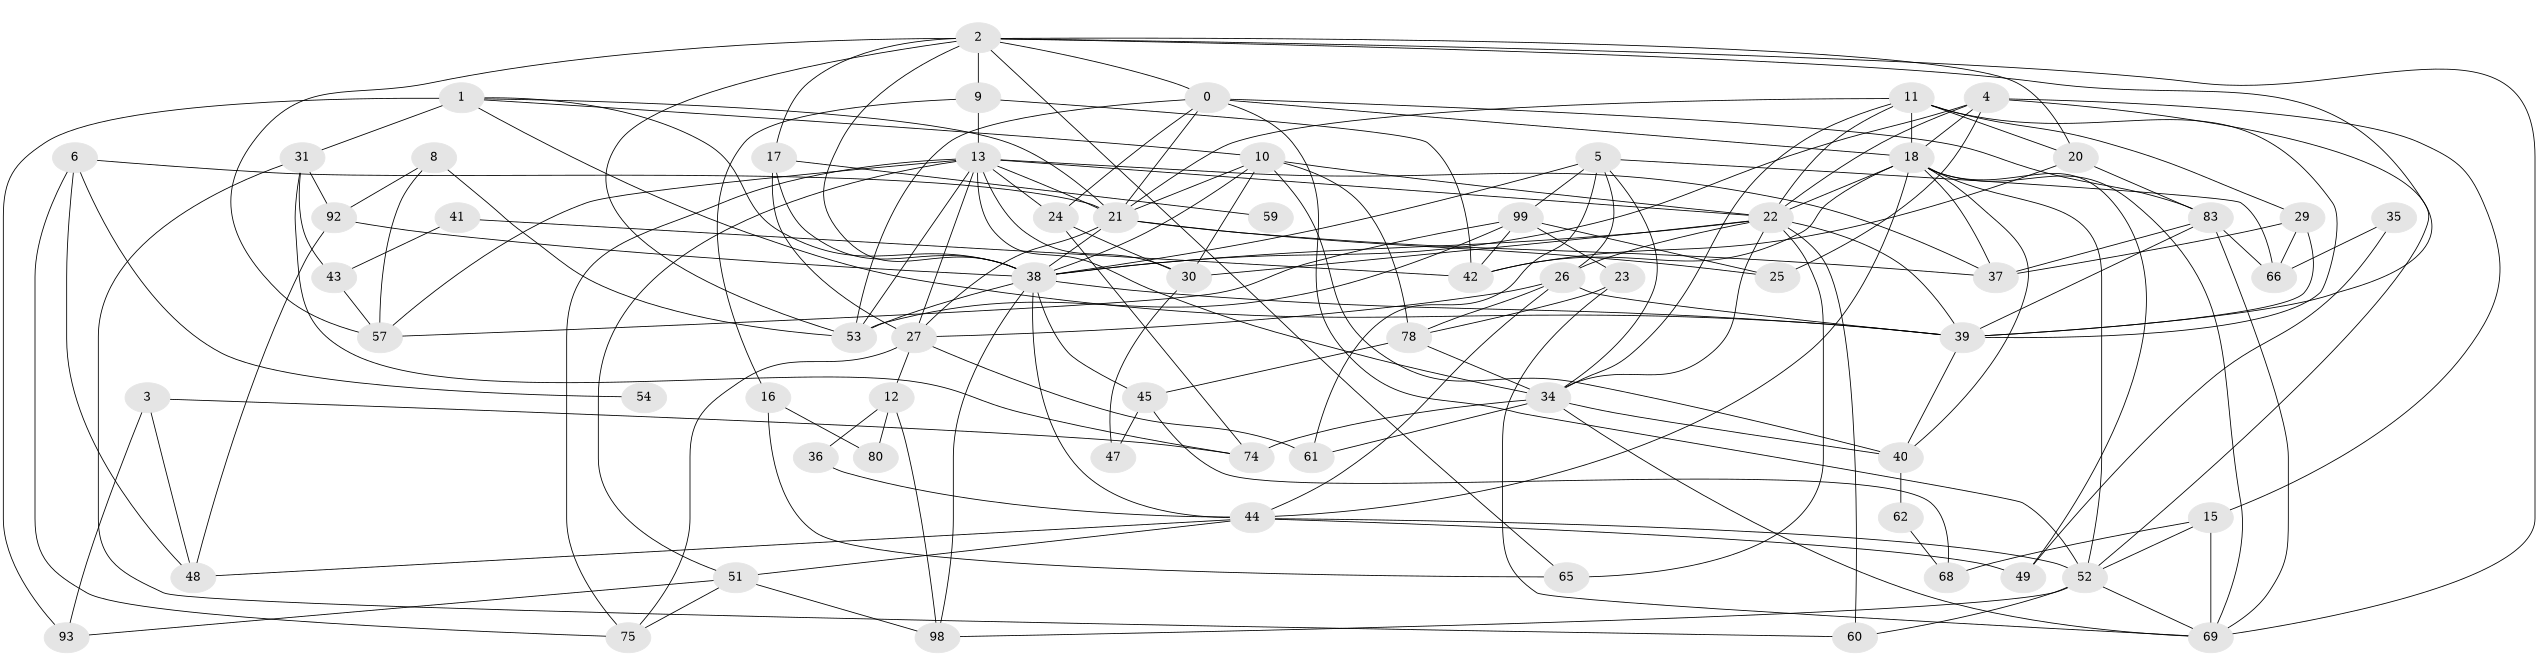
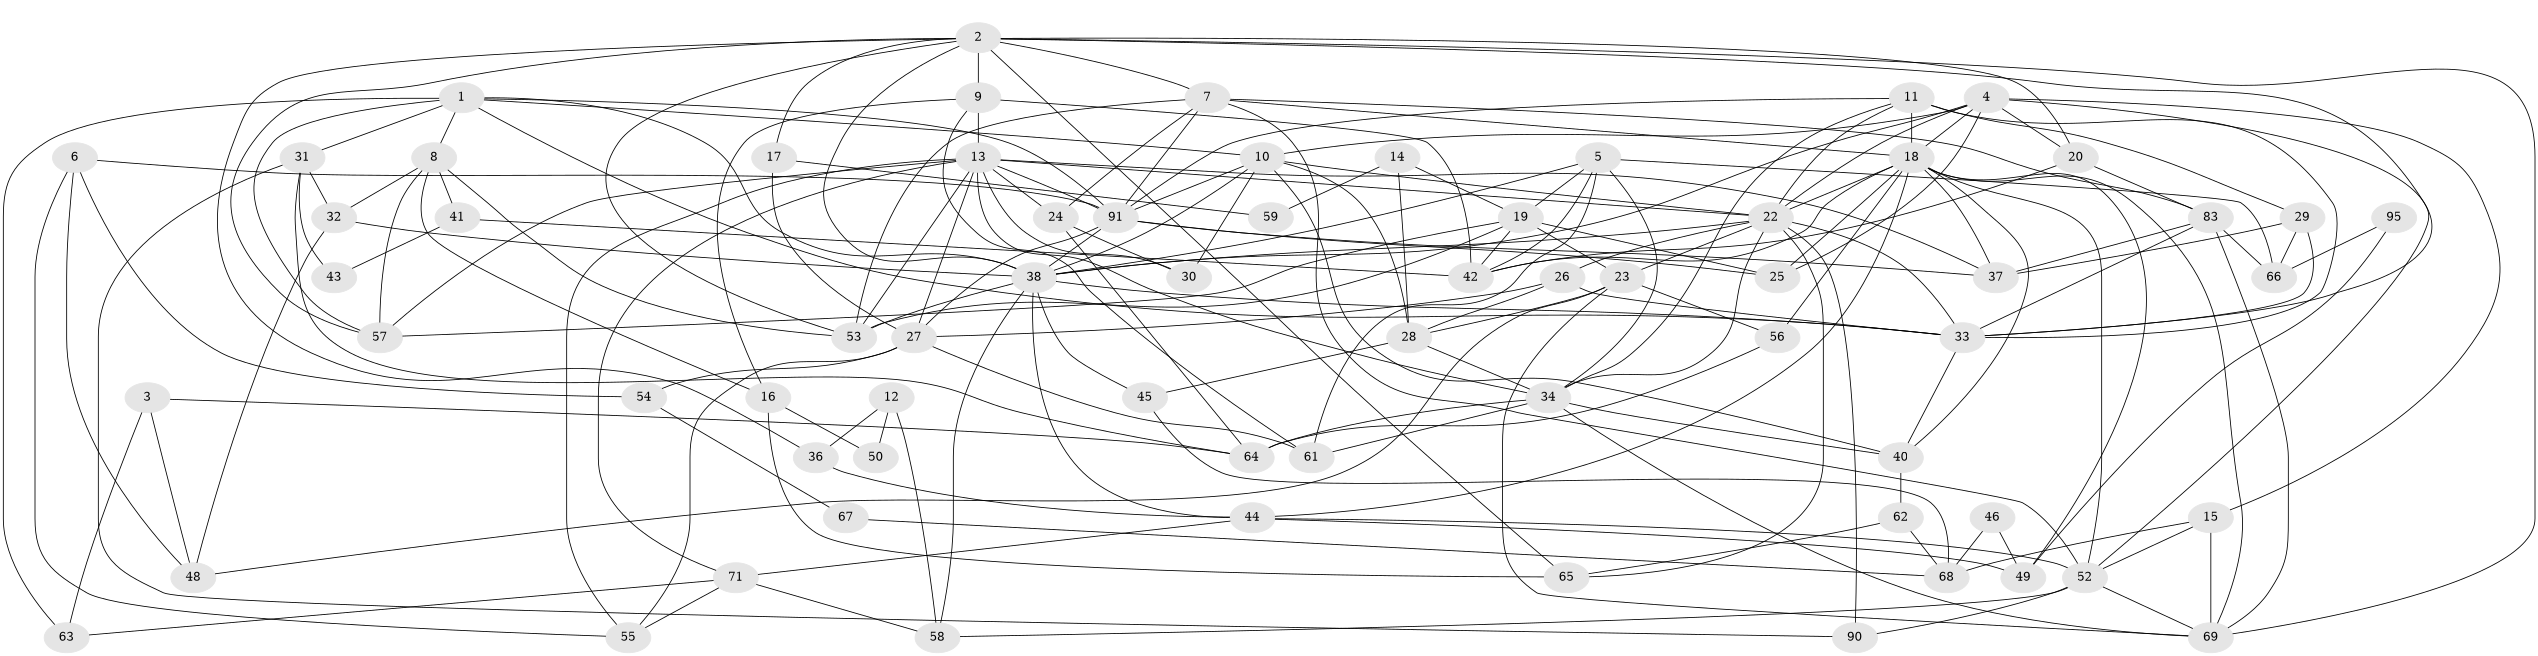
(1208, 98) -> (1208, 98)
none -> (448, 128)
(1994, 128) -> (2041, 134)
none -> (1575, 135)
none -> (233, 145)
none -> (1398, 158)
none -> (446, 188)
(334, 218) -> (334, 218)
(1116, 218) -> (1116, 218)
(1521, 218) -> (1521, 218)
(2394, 218) -> (2394, 218)
none -> (1842, 220)
(1612, 226) -> (1561, 221)
(828, 245) -> none
(1386, 258) -> (1721, 238)
none -> (1095, 296)
none -> (556, 305)
(357, 308) -> (261, 160)
(1409, 338) -> (1409, 338)
none -> (1778, 338)
(1962, 338) -> (1962, 338)
(903, 368) -> (792, 368)
(1424, 404) -> none
(876, 458) -> (876, 458)
(1113, 458) -> none
(1252, 458) -> (1252, 458)
none -> (846, 518)
none -> (1992, 518)
(723, 548) -> (943, 500)
none -> (1713, 554)
(736, 578) -> (736, 578)
(67, 638) -> (67, 638)
(628, 638) -> (628, 638)
(938, 638) -> (938, 638)
(1855, 638) -> (1855, 638)
